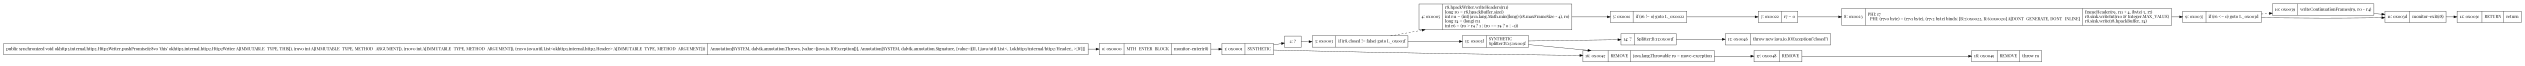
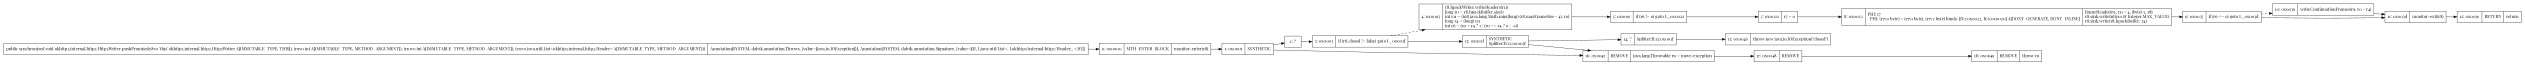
(2119, 12) -> (2119, 12)
